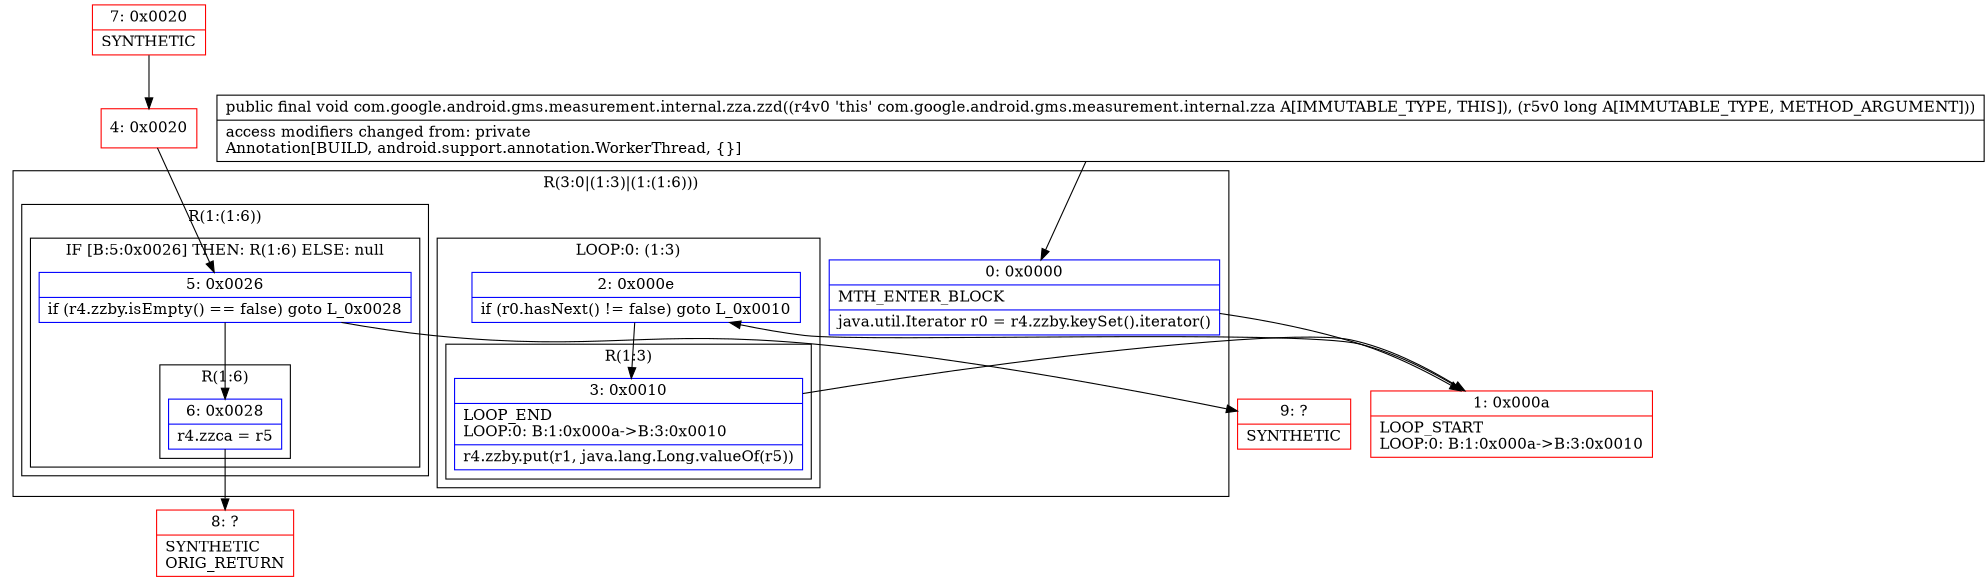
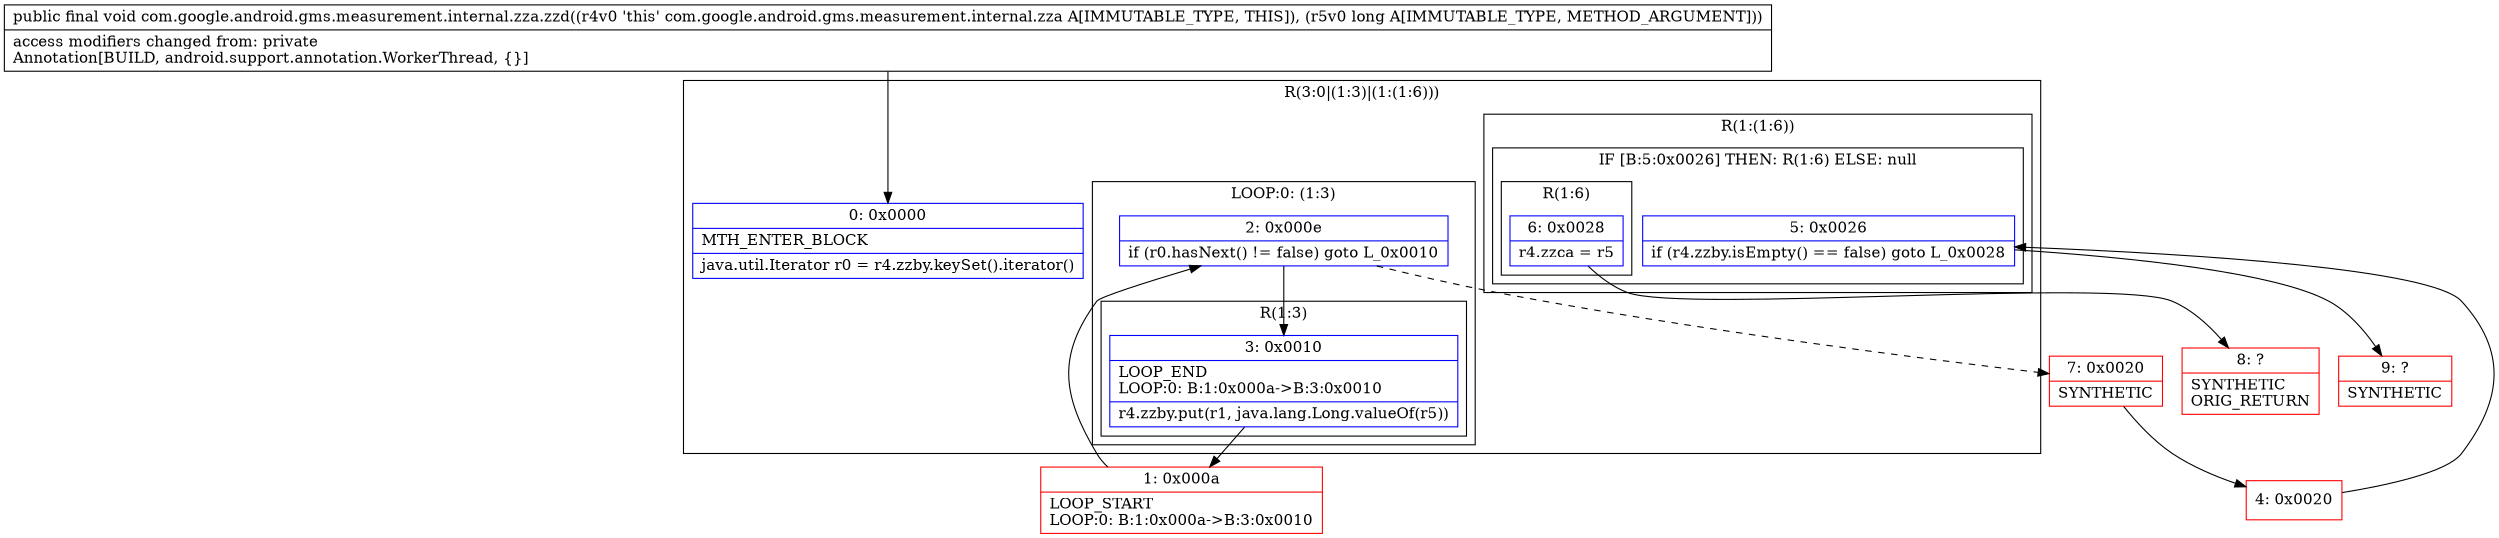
none -> (1706, 328)
(1310, 330) -> none
(225, 355) -> none
